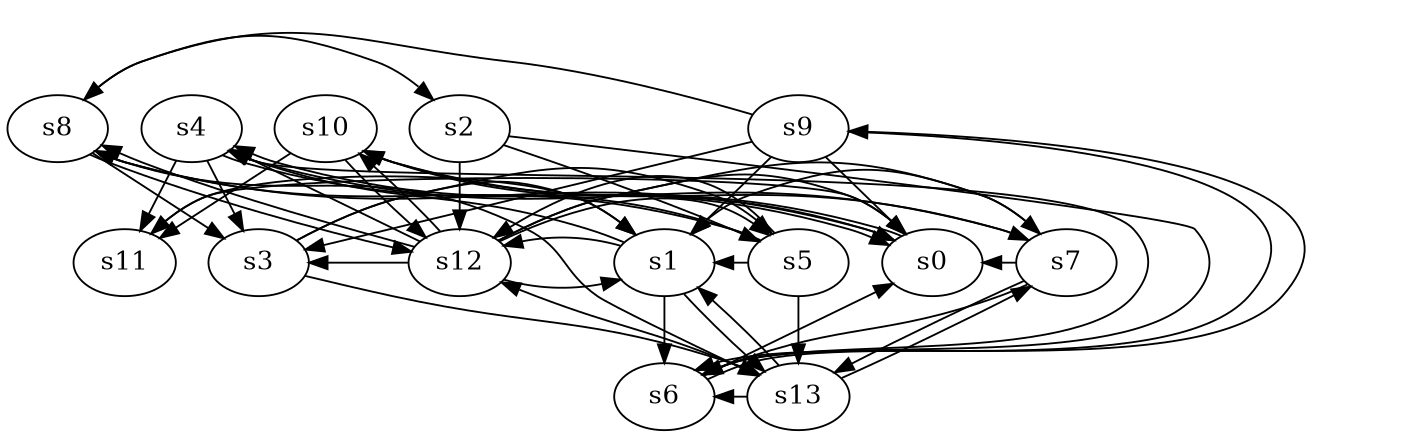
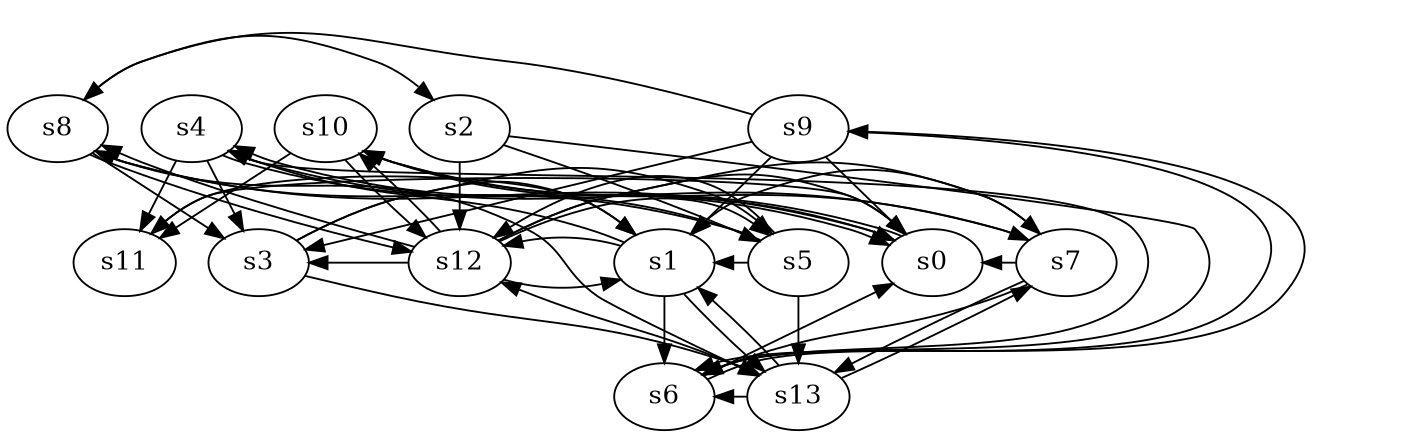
(373, 219) -> none
